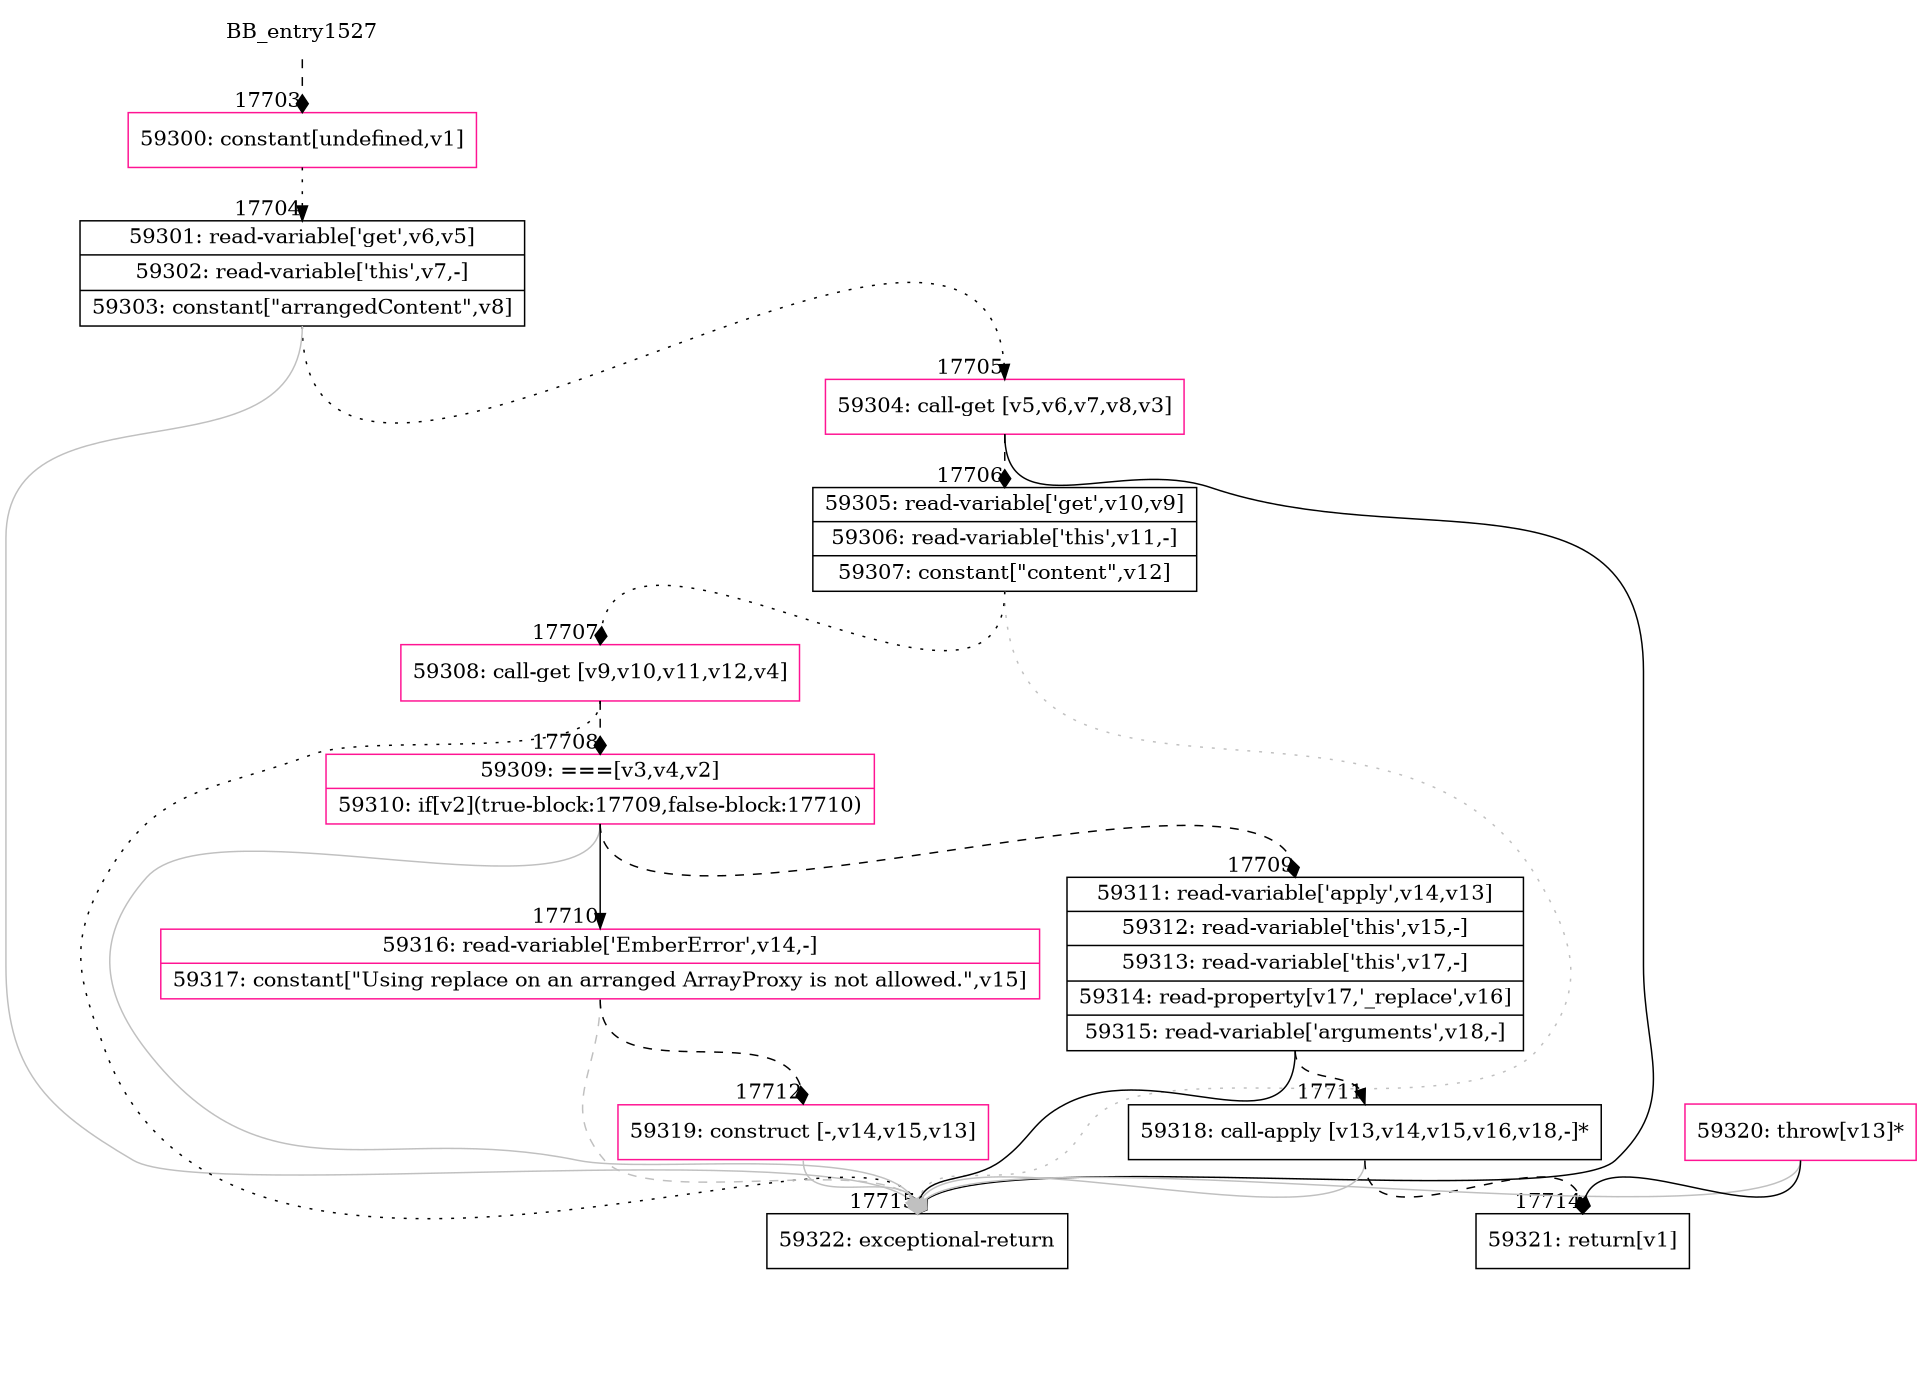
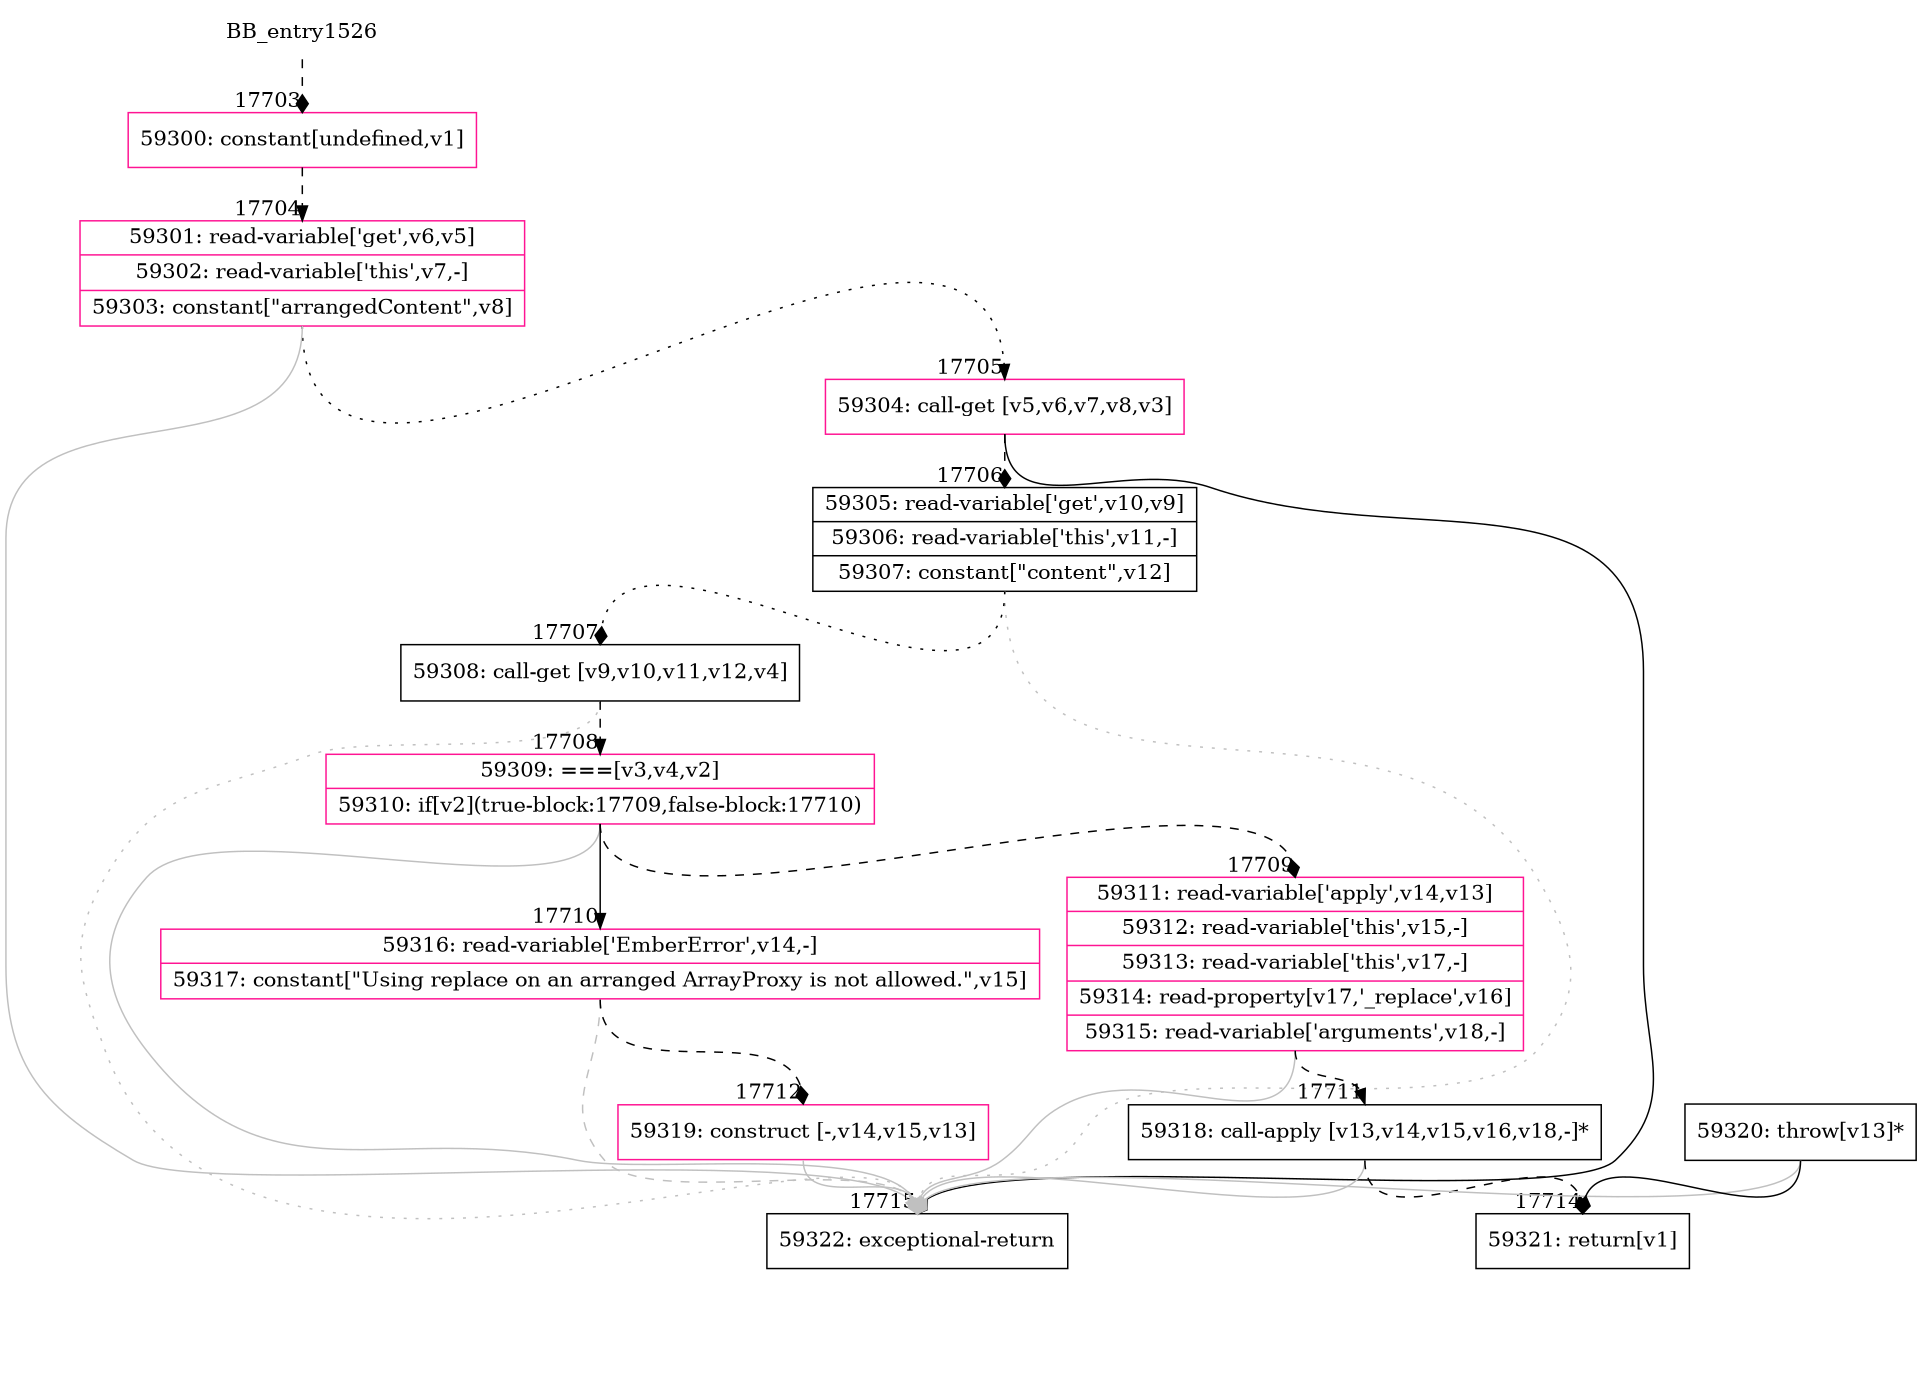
(302, 33) -> (302, 33)
(302, 187) -> (302, 187)
(302, 273) -> (302, 273)
(600, 673) -> (600, 673)
(600, 721) -> (600, 721)
(1295, 964) -> (1295, 964)
(1108, 1092) -> (1108, 1092)
(146, 1109) -> (146, 1109)
(1801, 1132) -> (1801, 1132)
